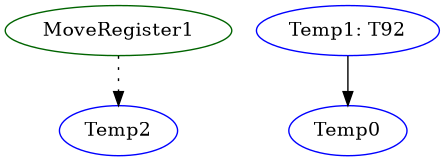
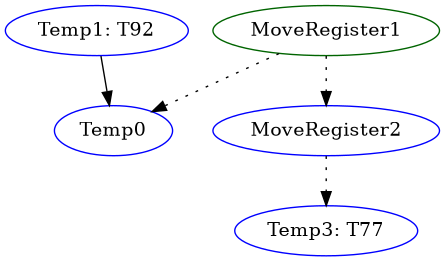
none -> (222, 80)
(119, 131) -> (326, 131)
none -> (326, 231)
